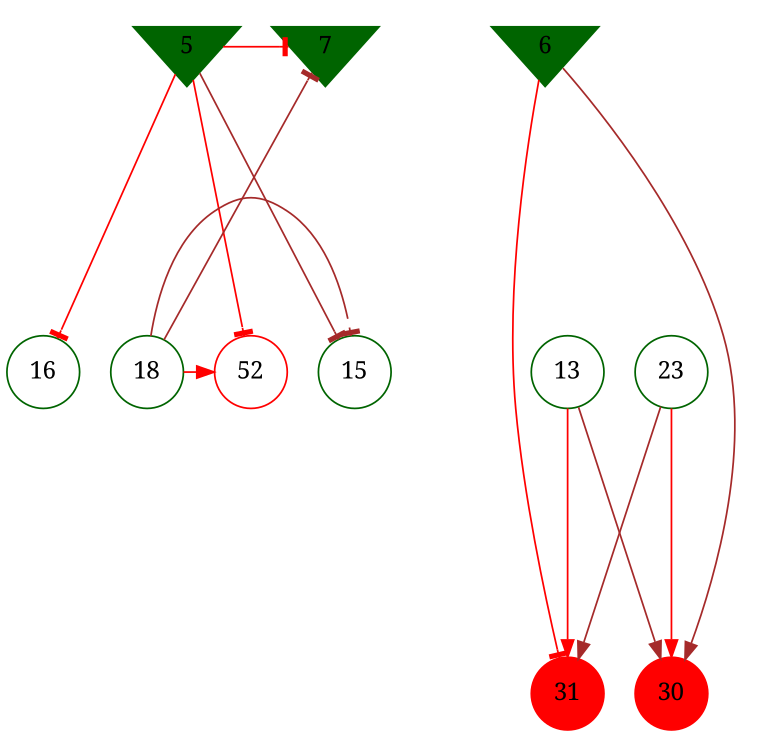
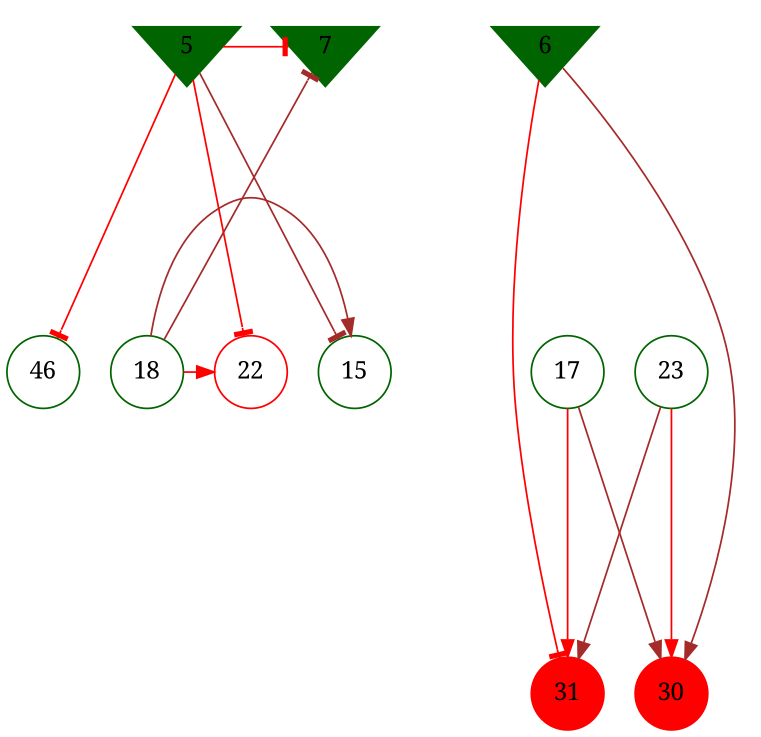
(204, 219) -> (204, 219)
(43, 372) -> (43, 372)
(251, 372) -> (251, 372)
(568, 372) -> (568, 372)
